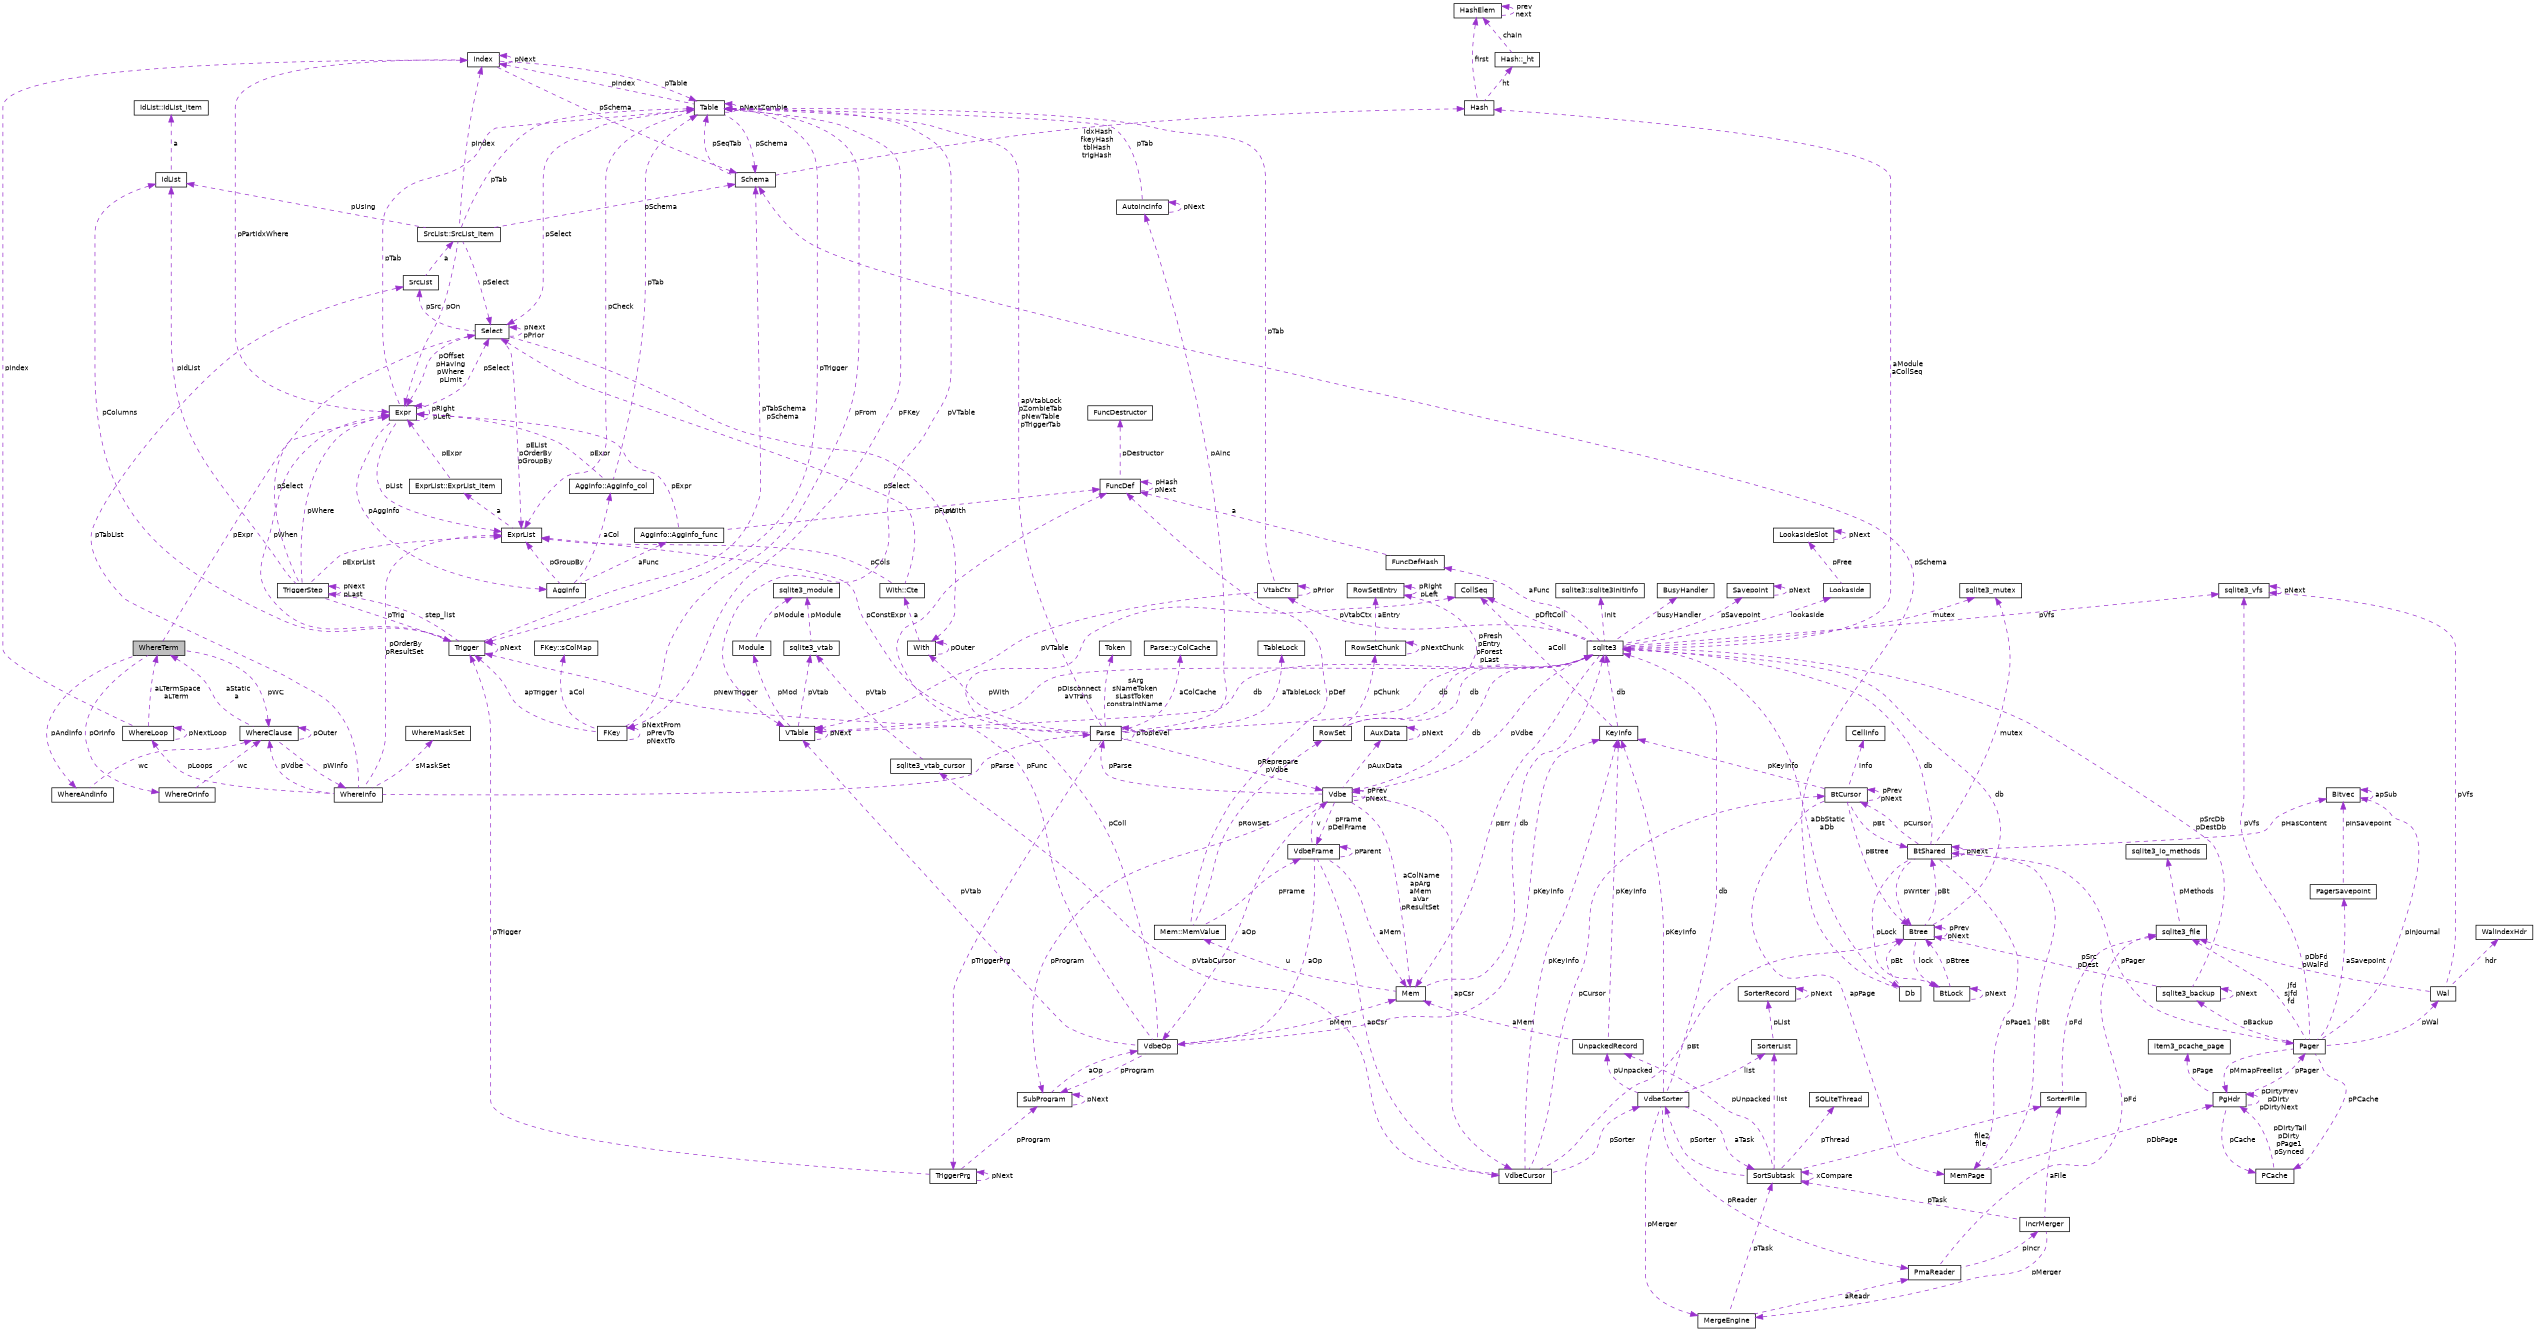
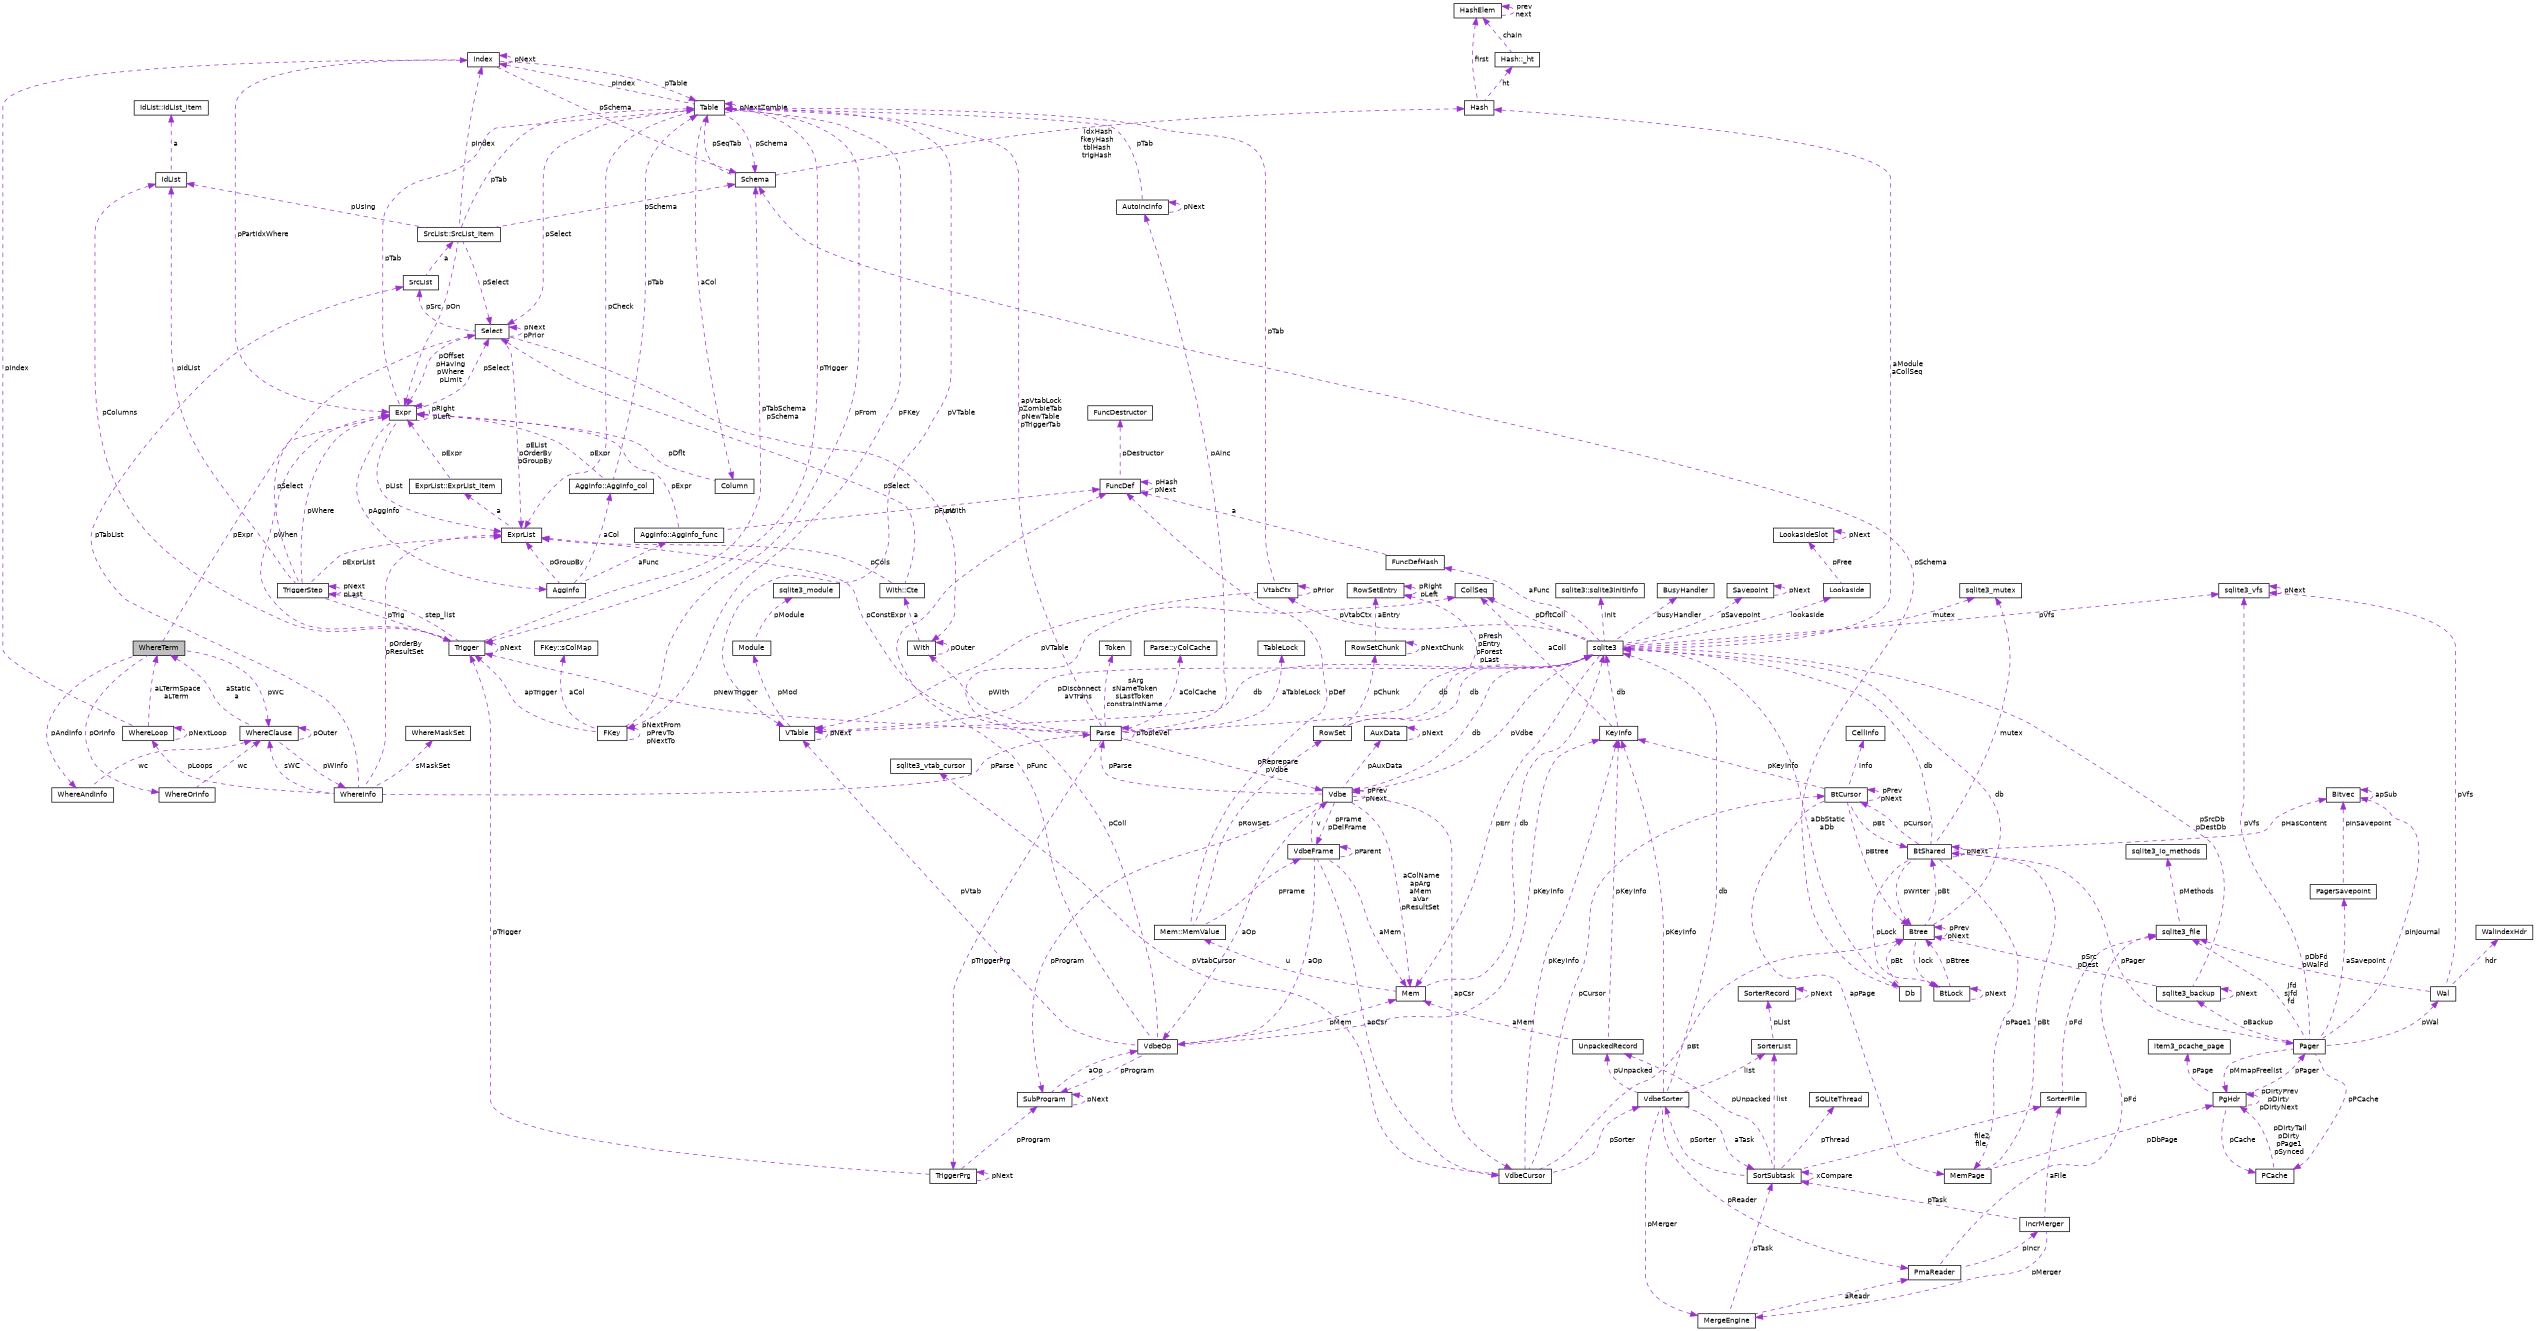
none -> (735, 486)
(812, 648) -> none
(291, 766) -> (291, 766)
